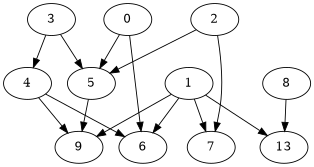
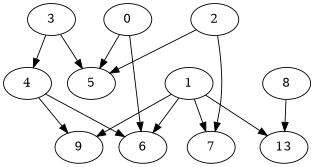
(86, 110) -> none
